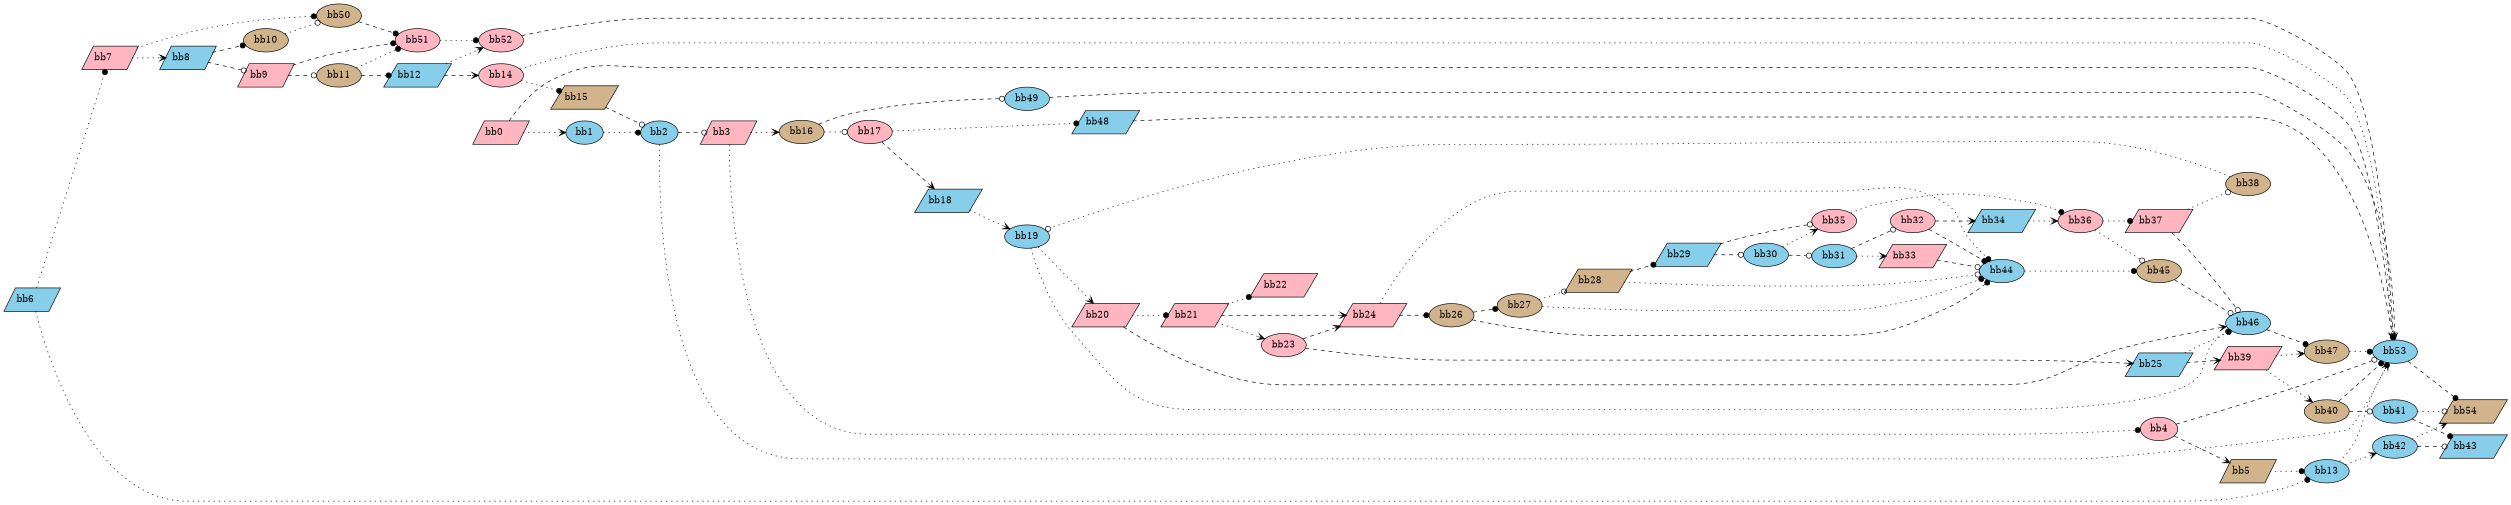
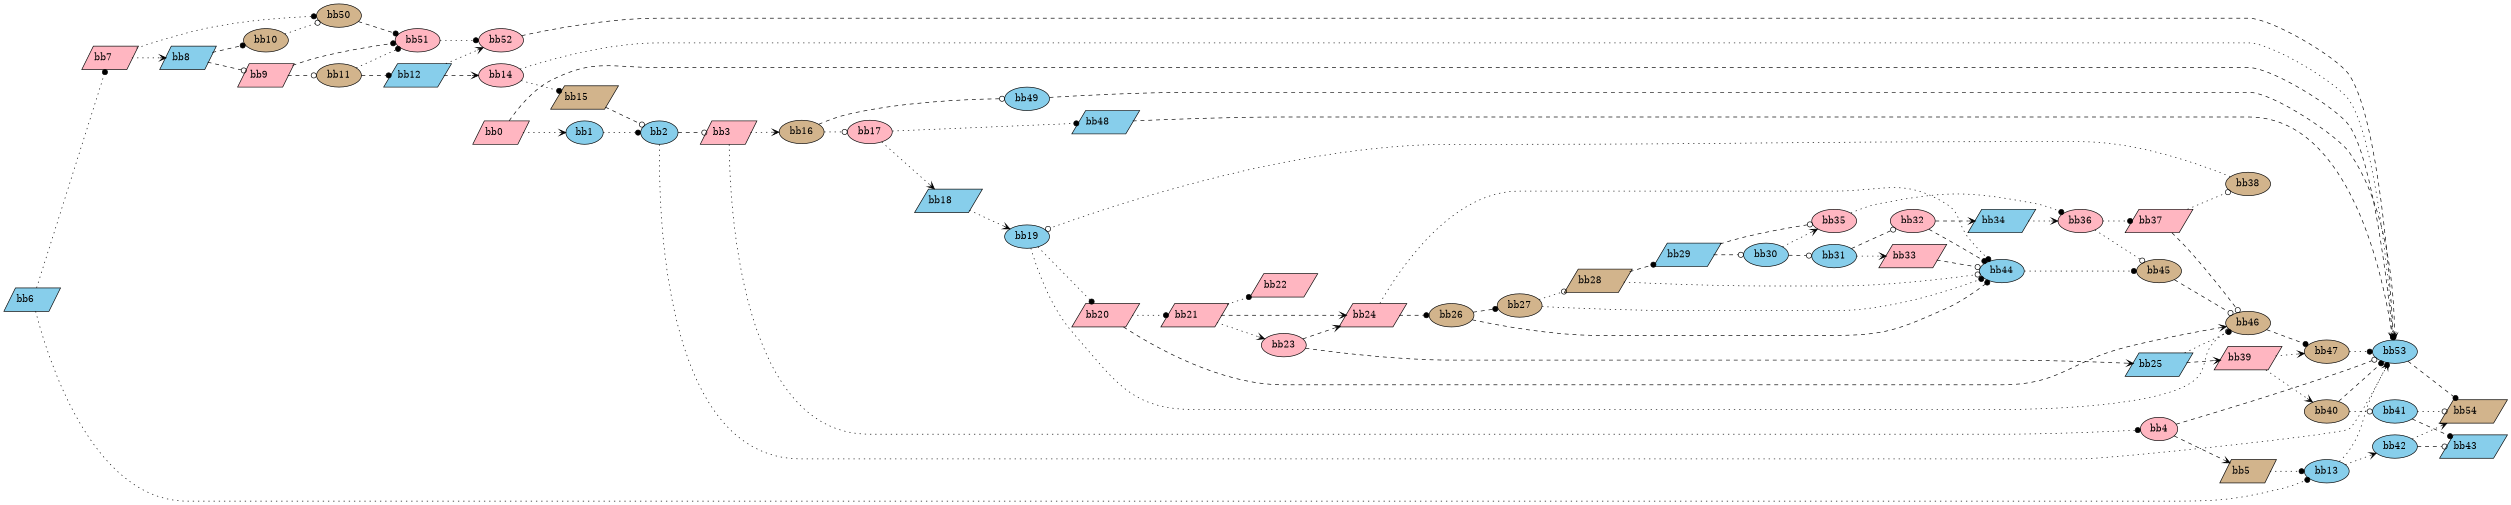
(906, 163) -> (906, 163)
(1064, 273) -> (1064, 273)
(2248, 323) -> (2248, 323)
(2357, 411) -> (2357, 411)
